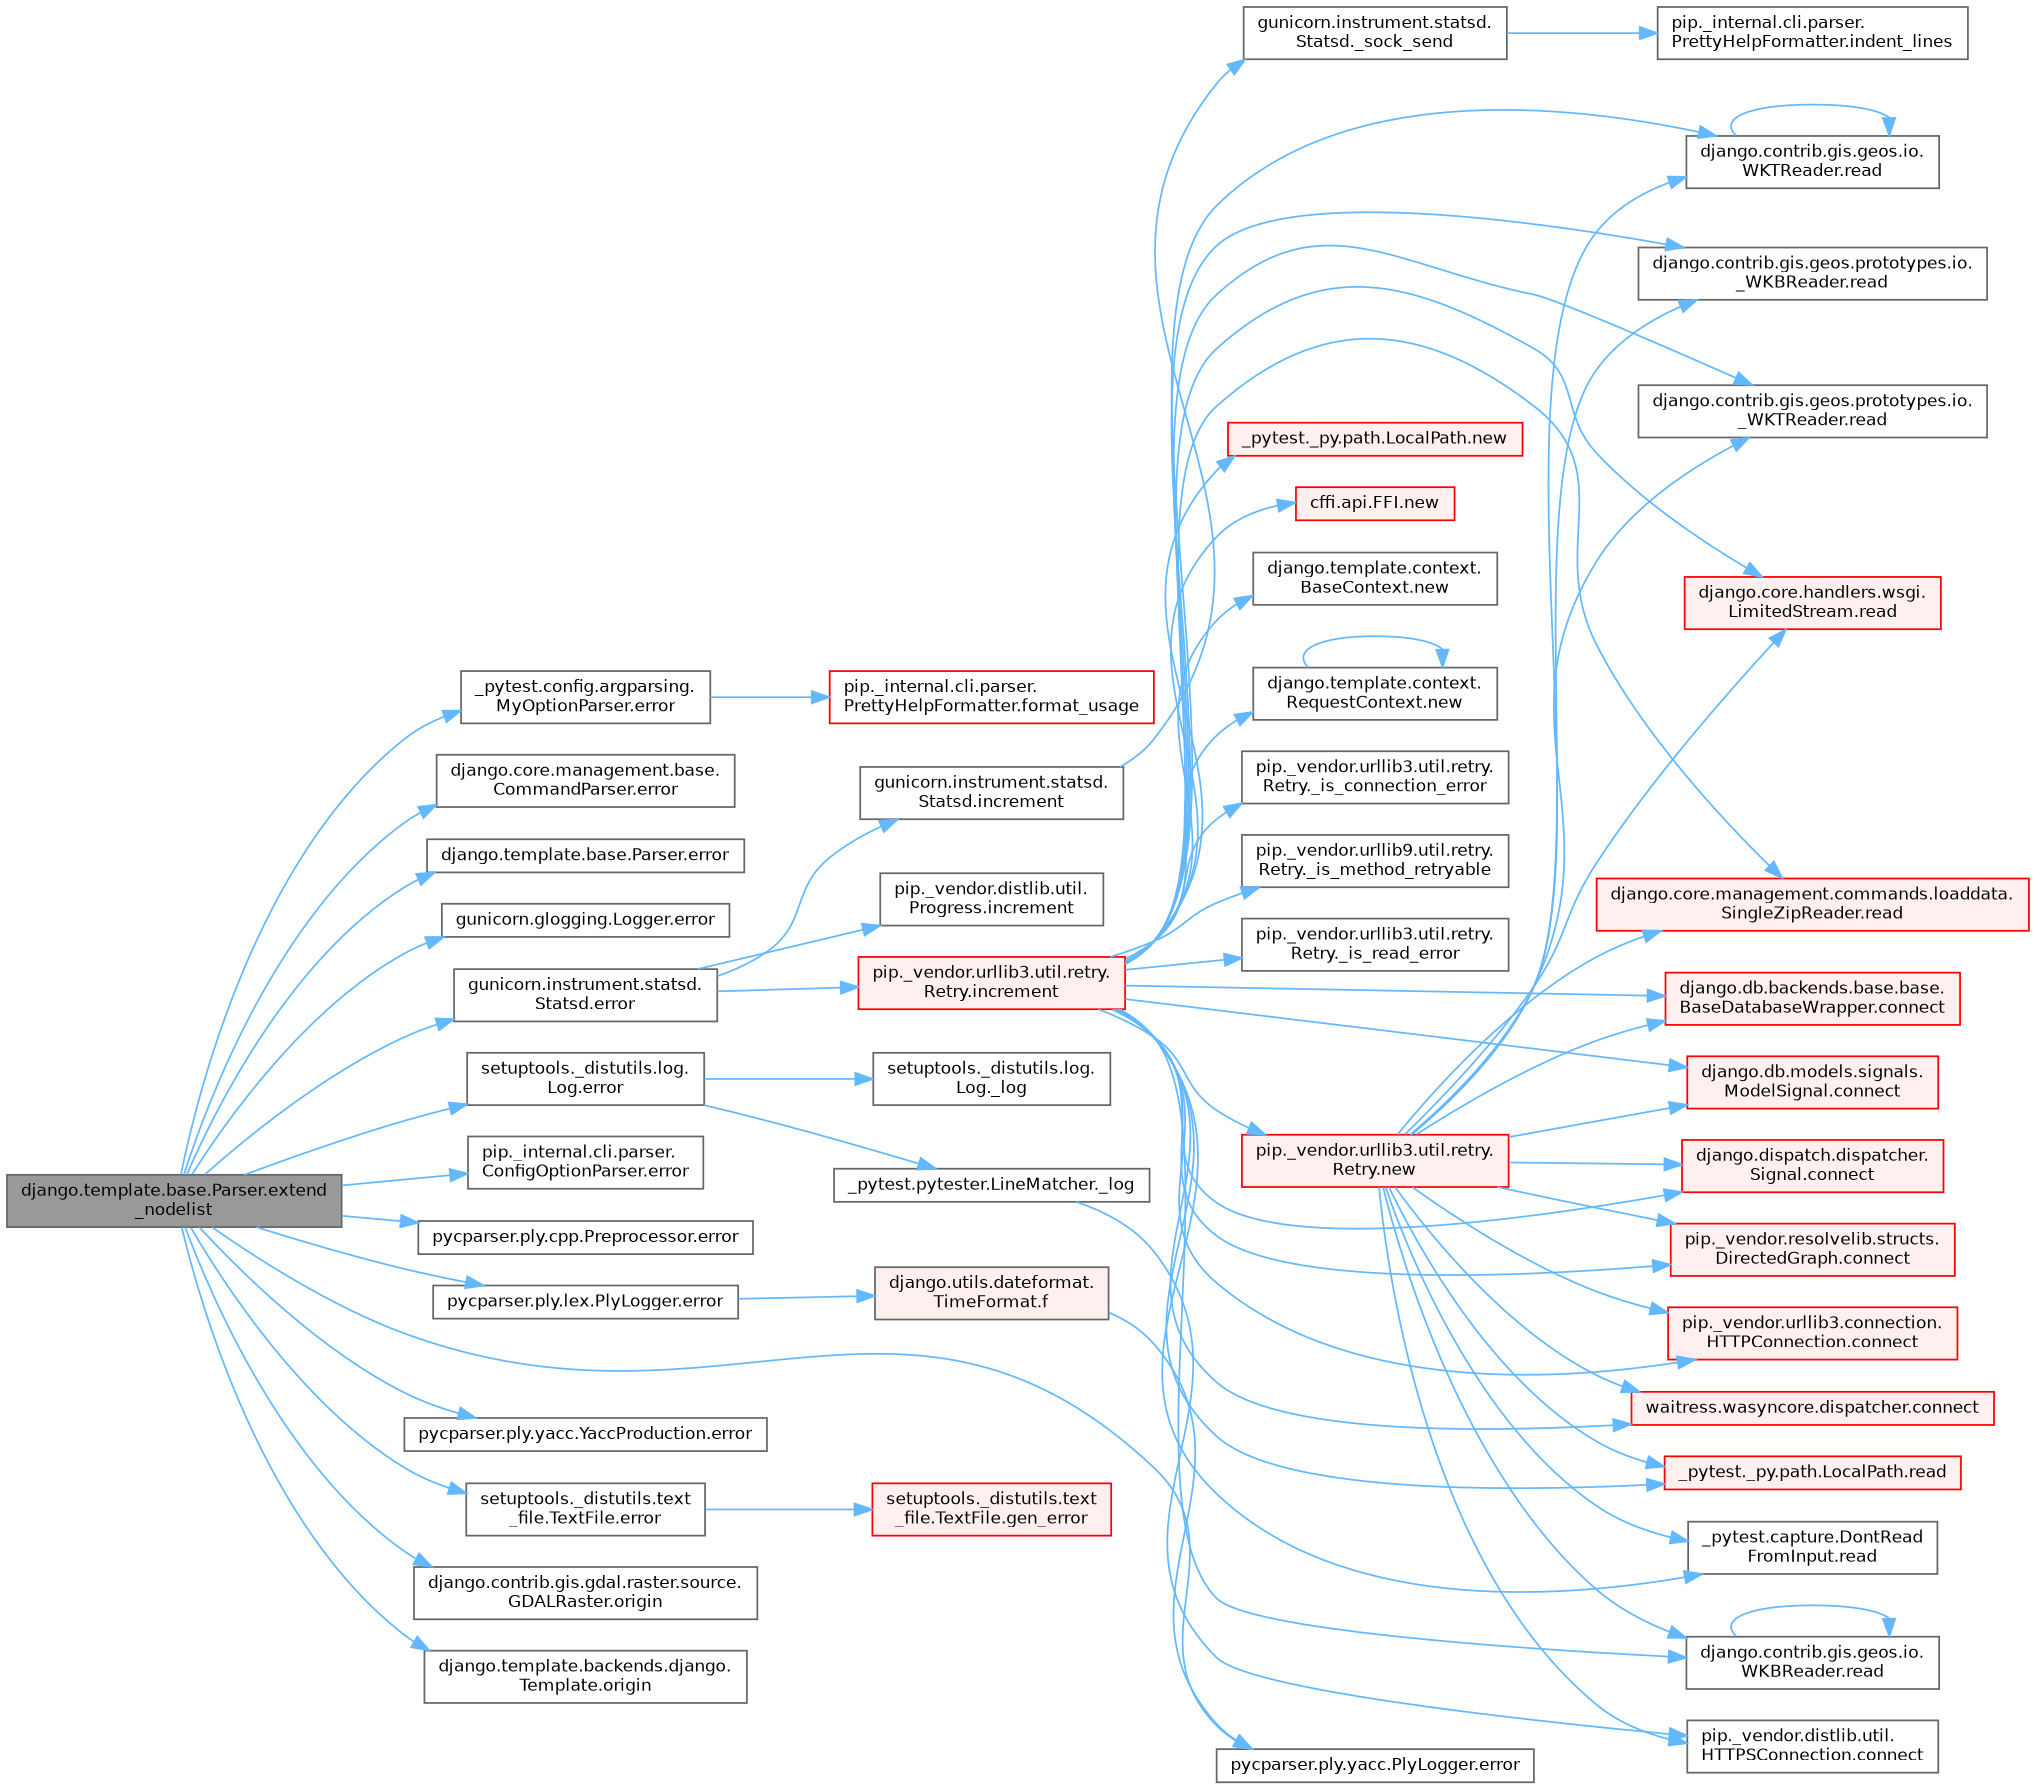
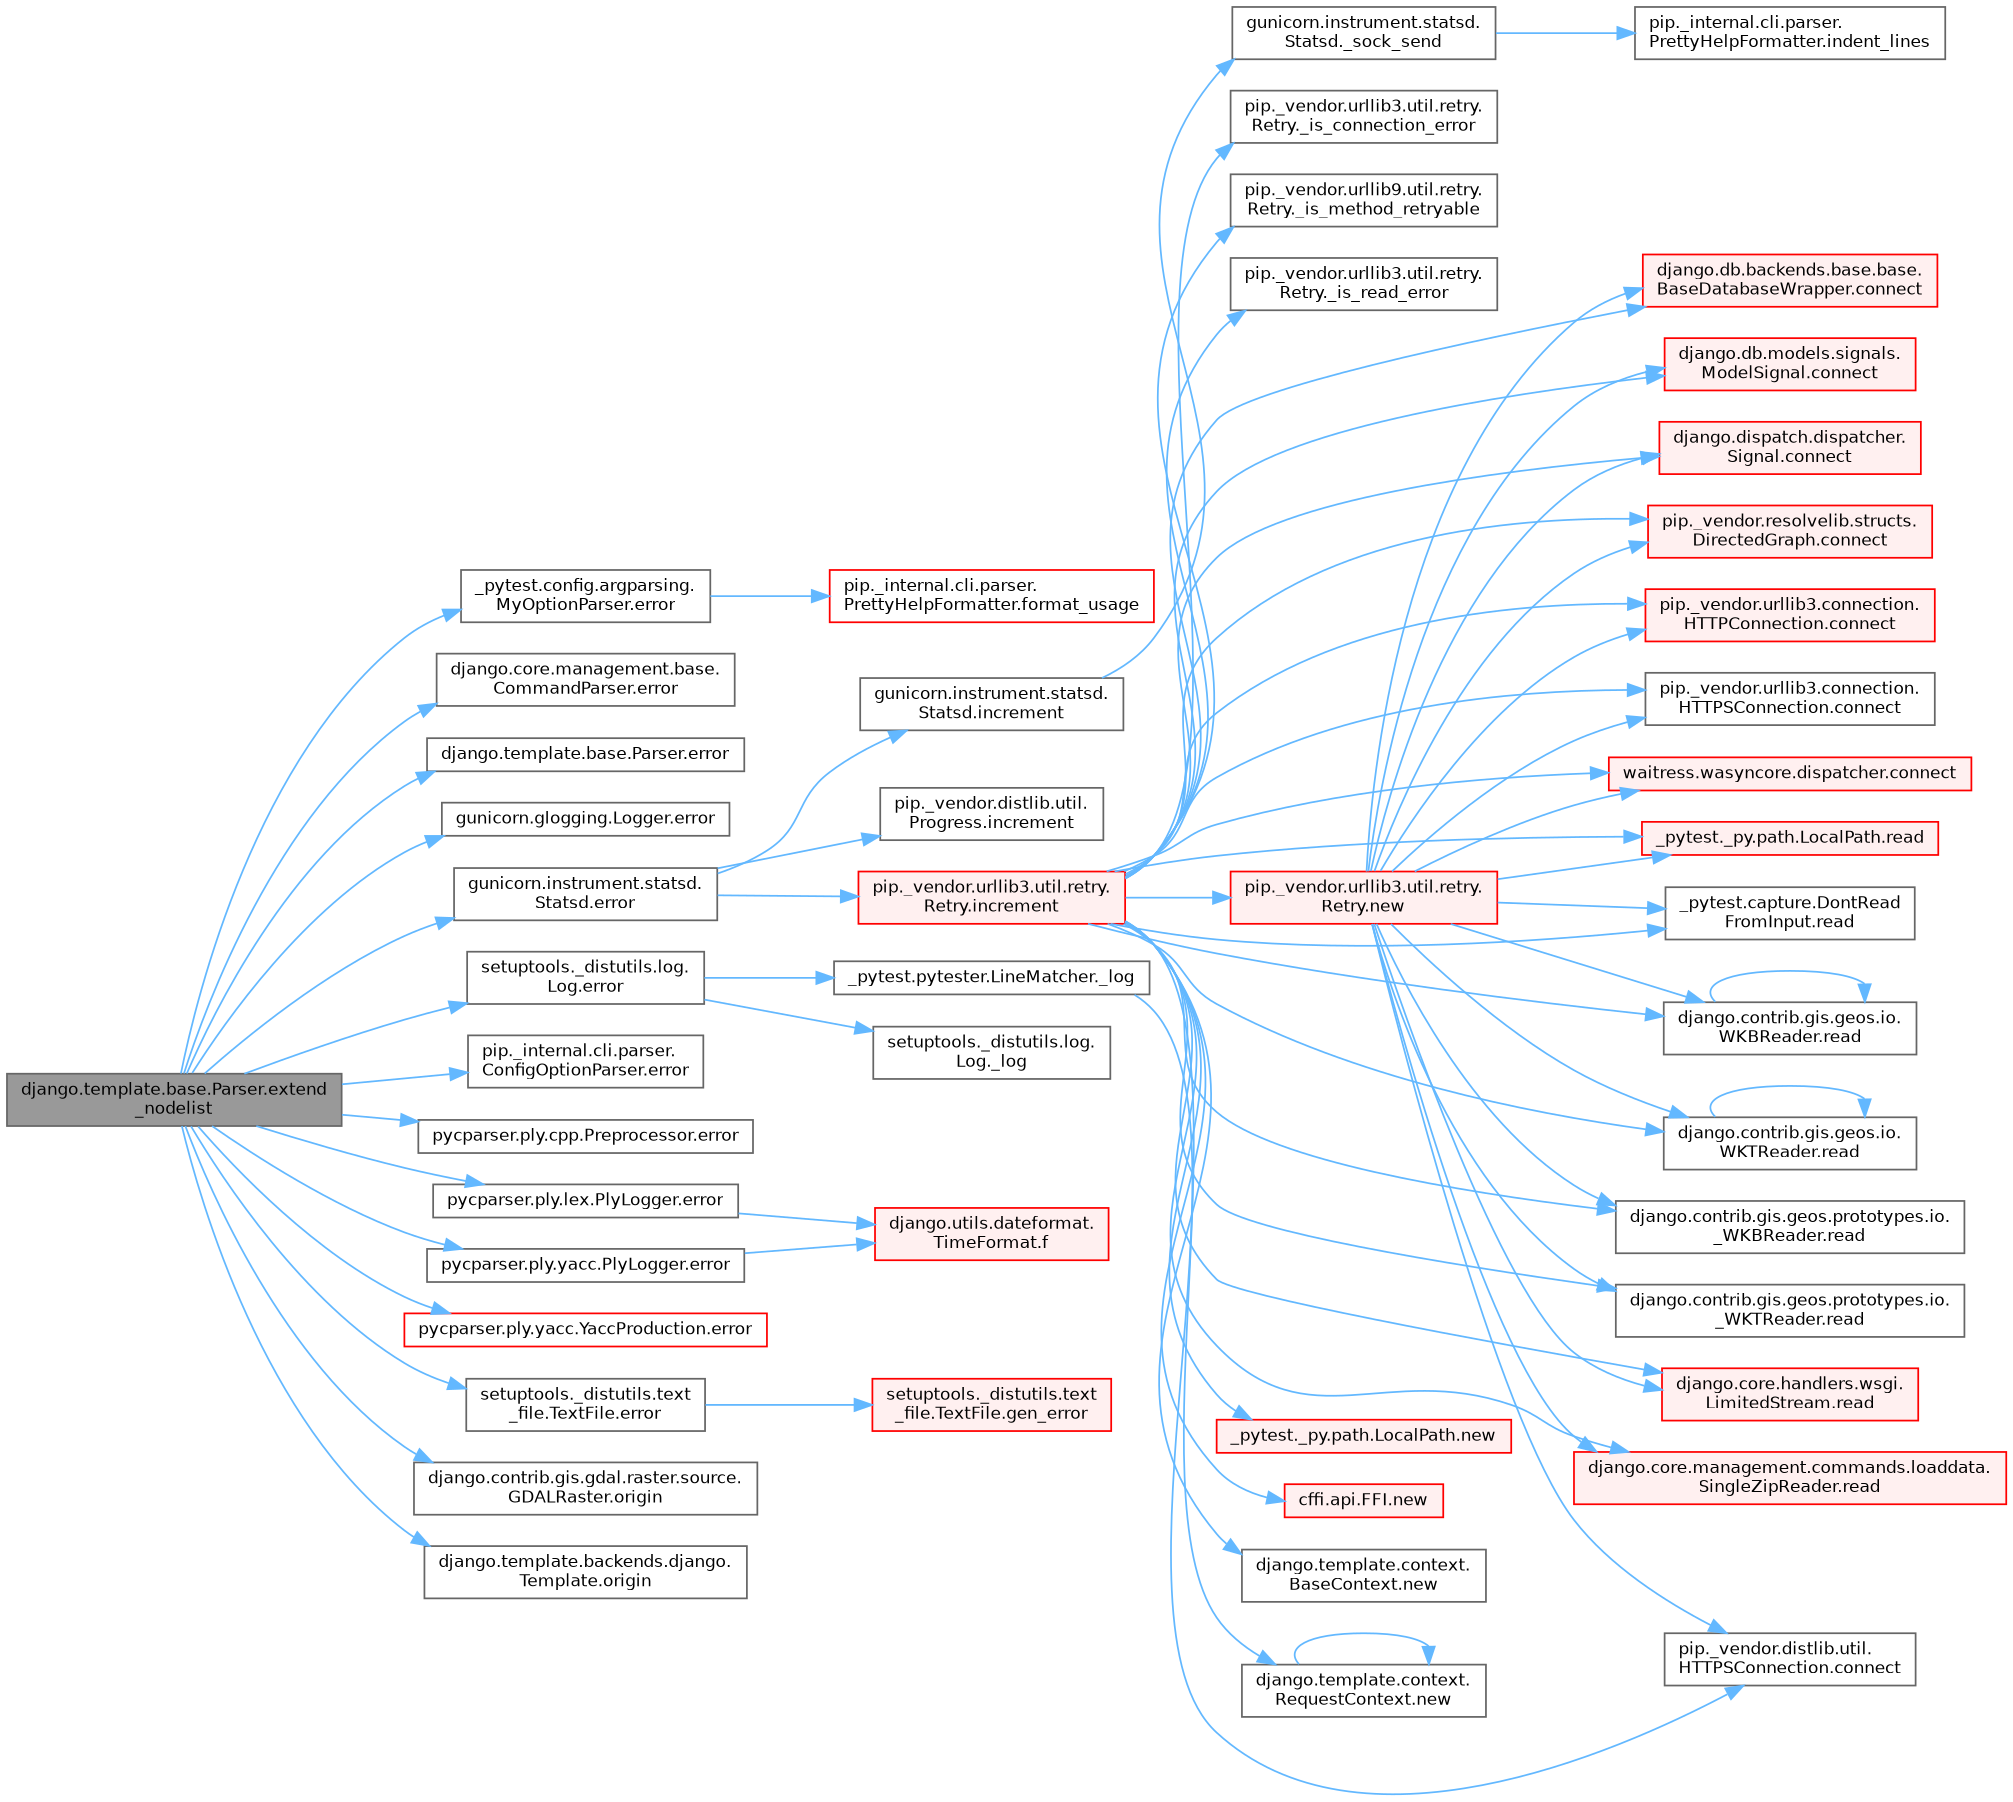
none -> (1790, 699)
(992, 1293) -> (992, 1234)
(586, 1435) -> (586, 1330)
(1193, 1484) -> (801, 1249)
